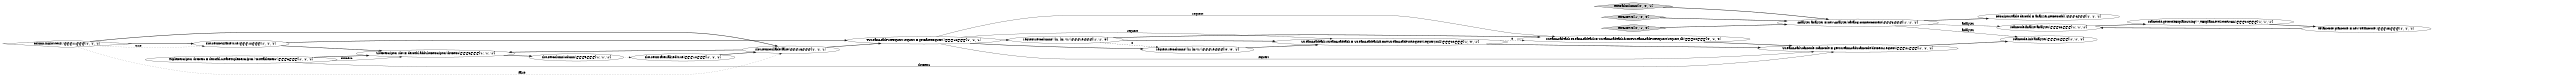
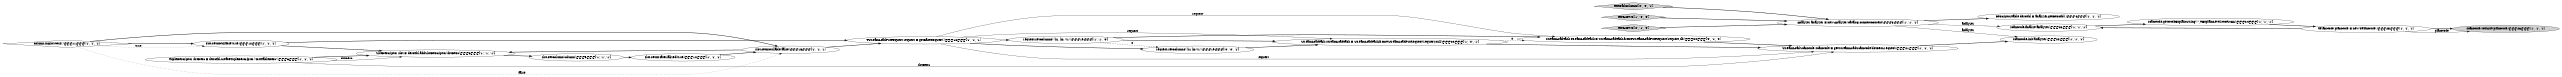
none -> (2506, 29)
(626, 57) -> (626, 57)
